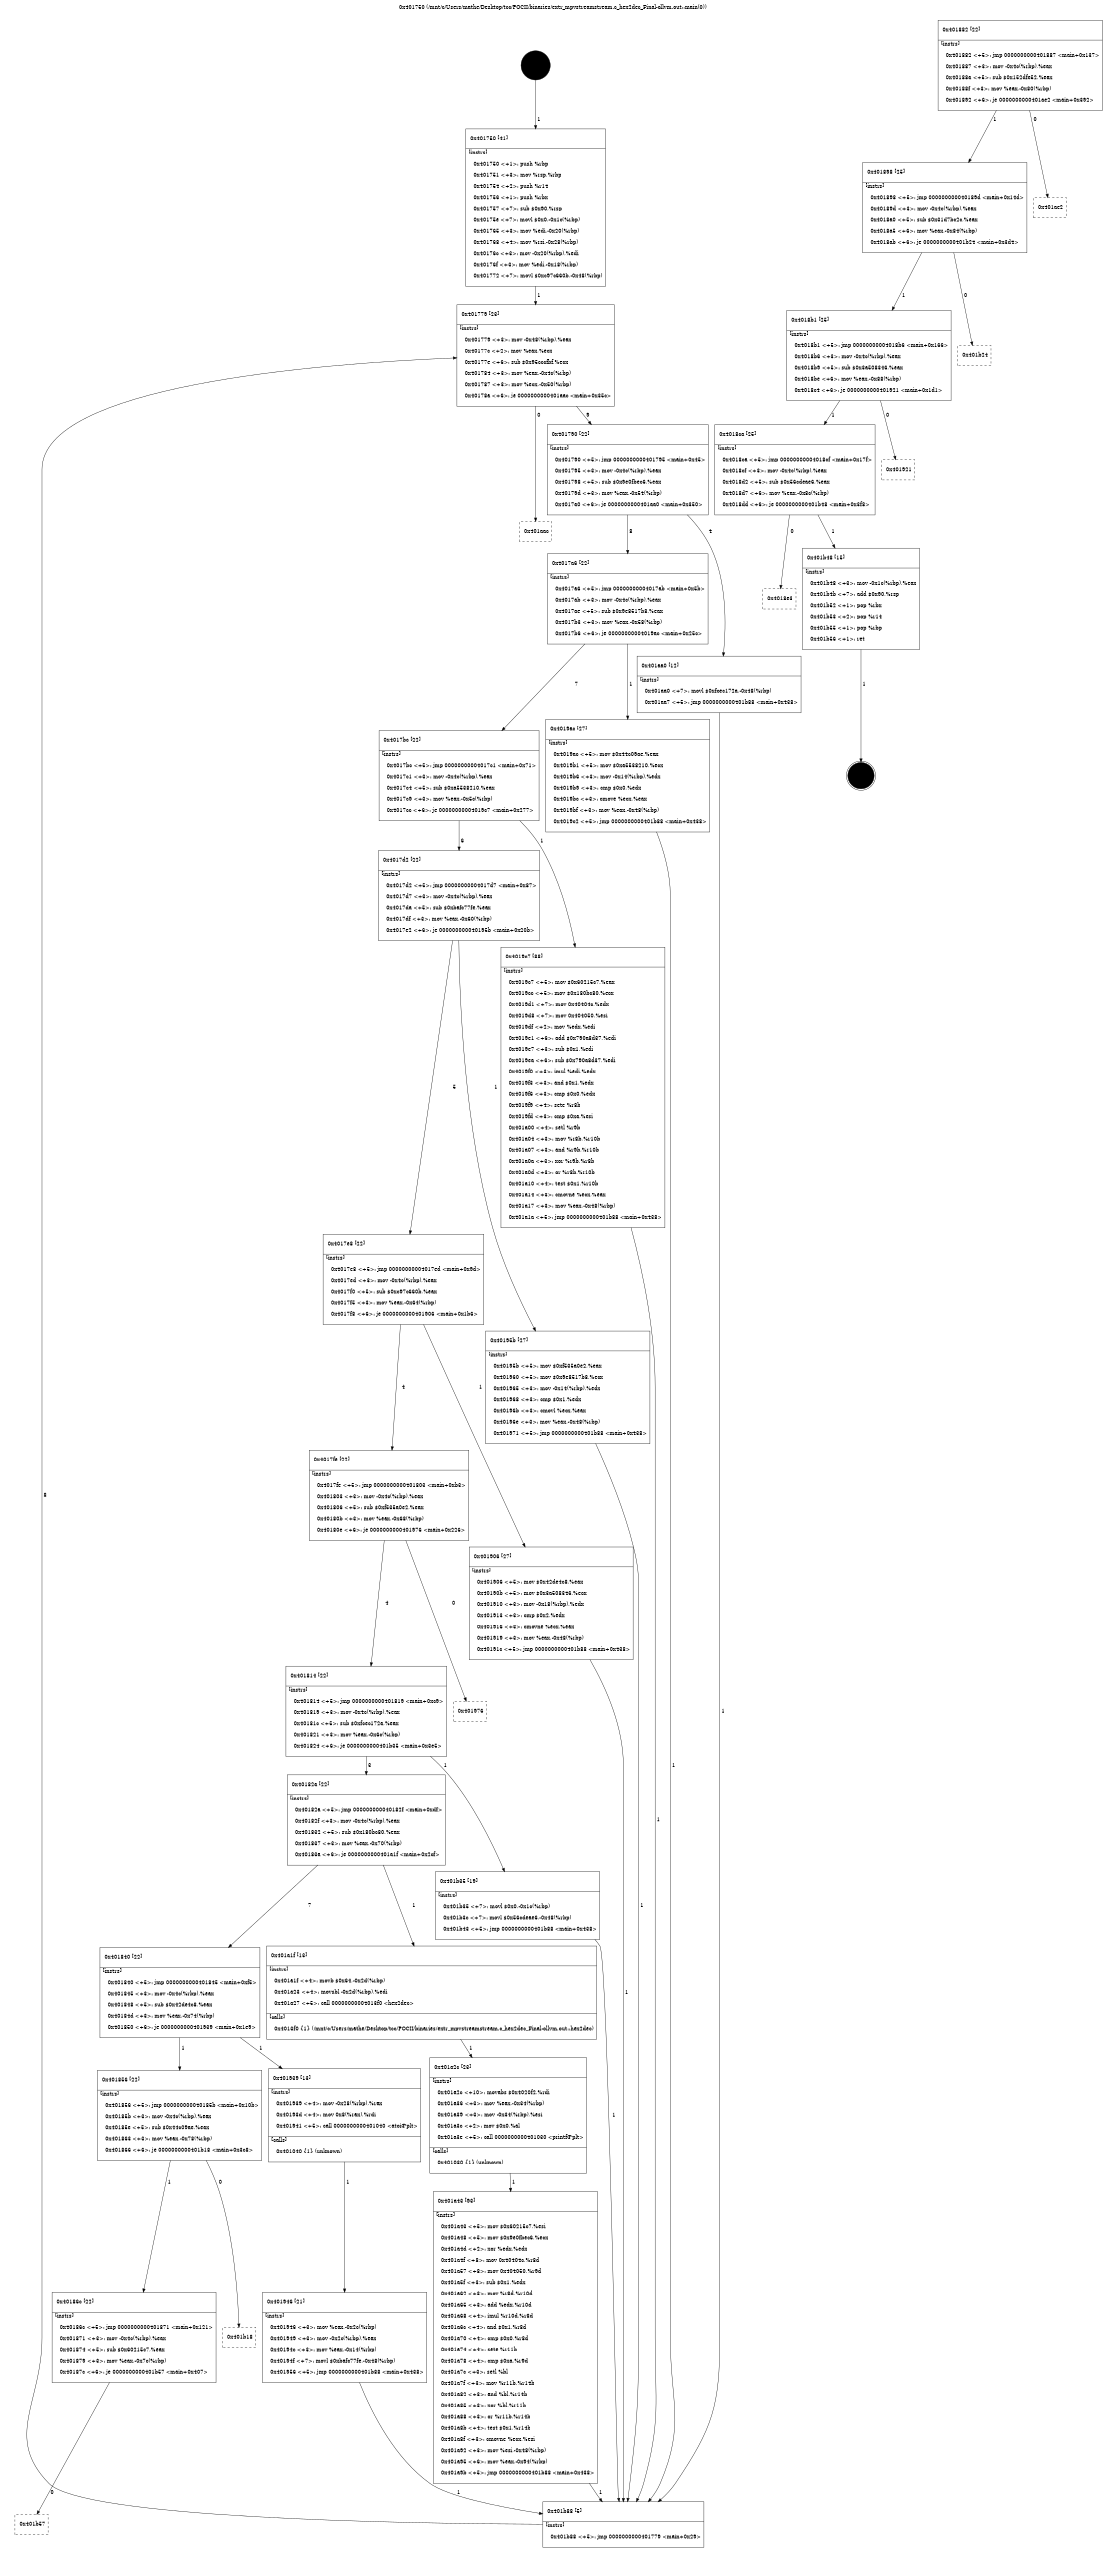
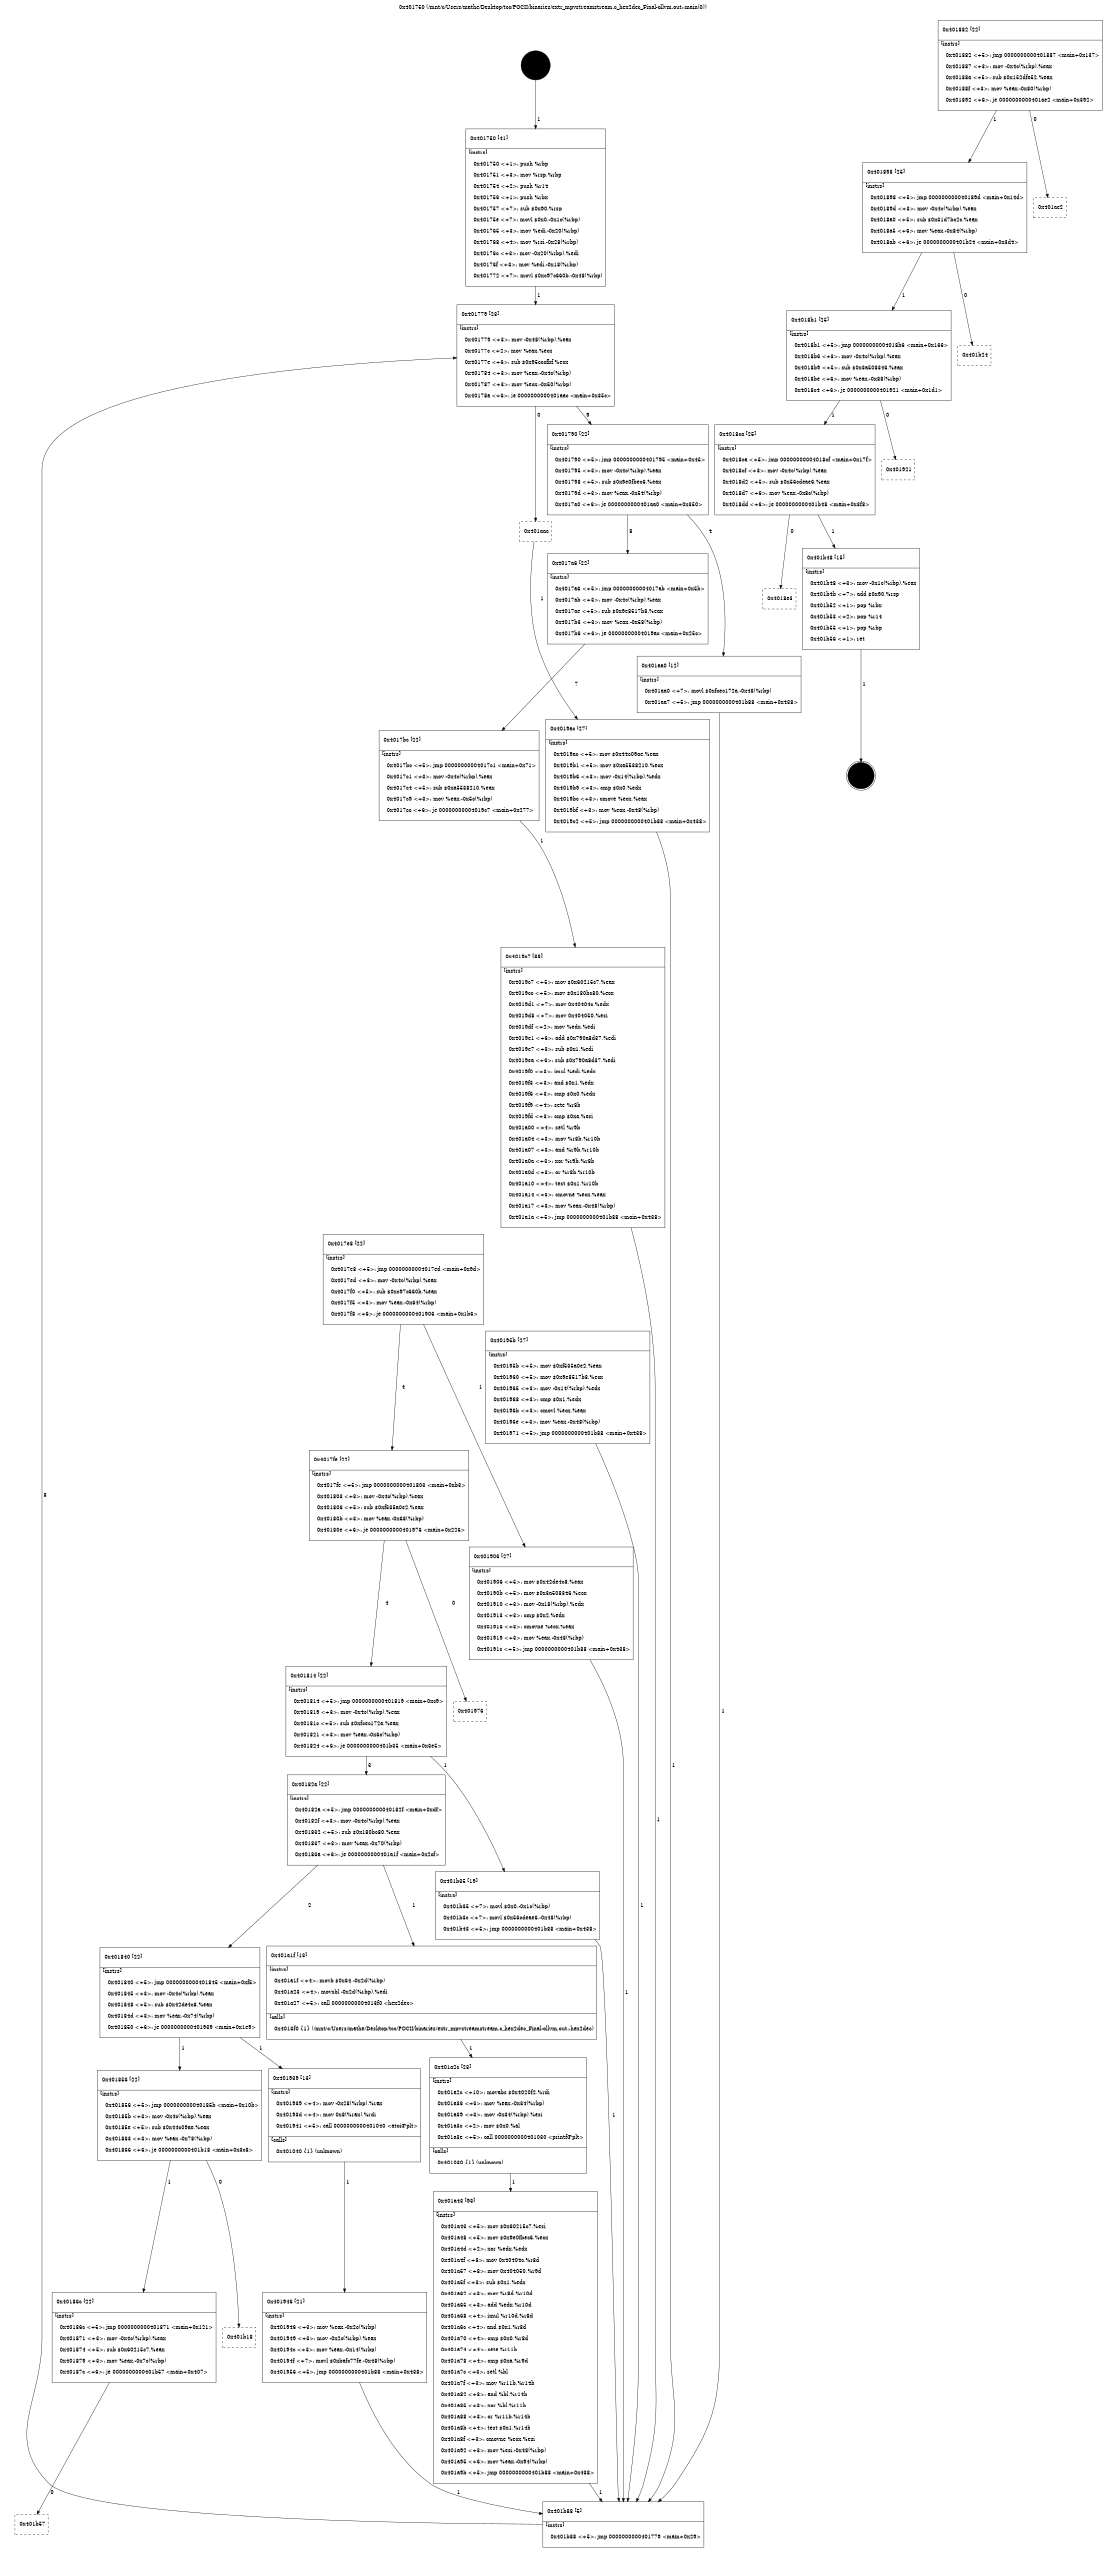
(628, 680) -> (535, 634)
(459, 896) -> none
(309, 1906) -> (309, 1906)
